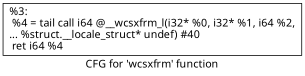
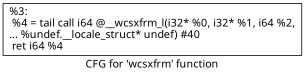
(105, 35) -> (105, 35)
